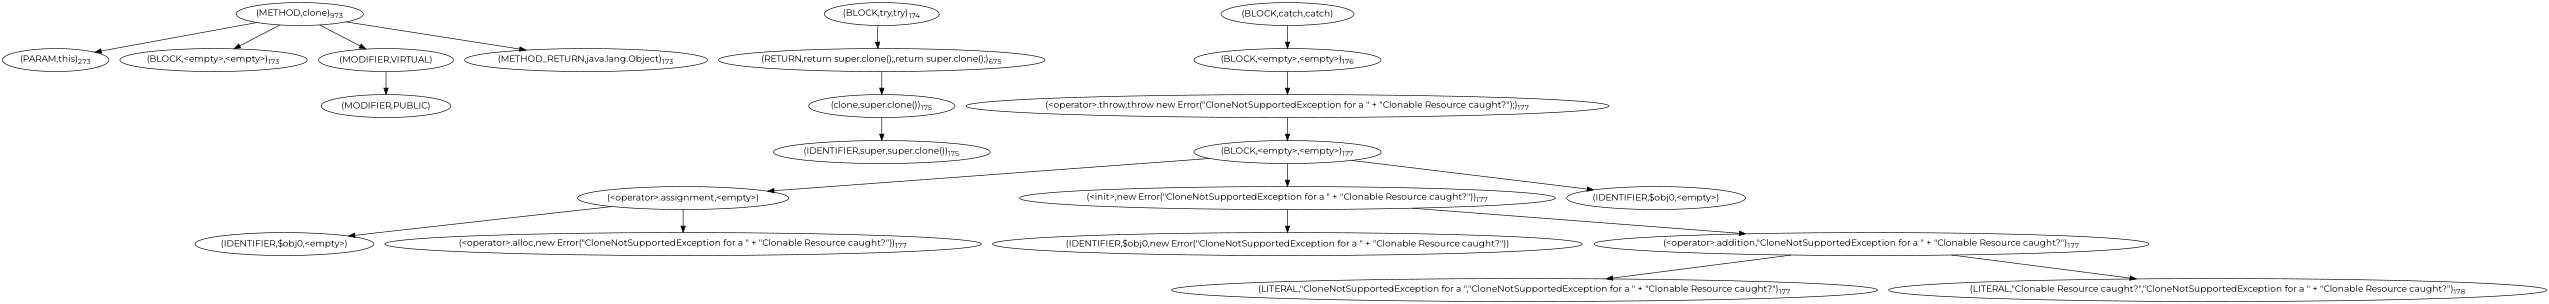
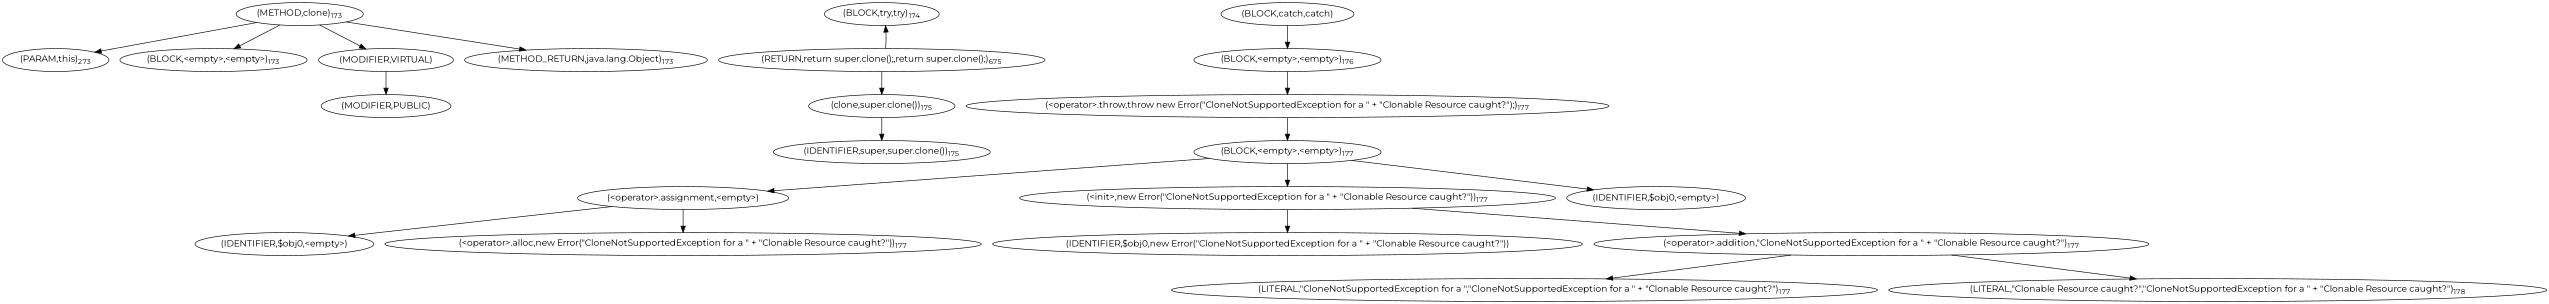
(337, 13) -> (337, 13)
(878, 34) -> (886, 40)
